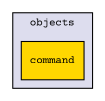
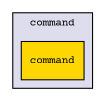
(53, 23) -> (53, 23)
